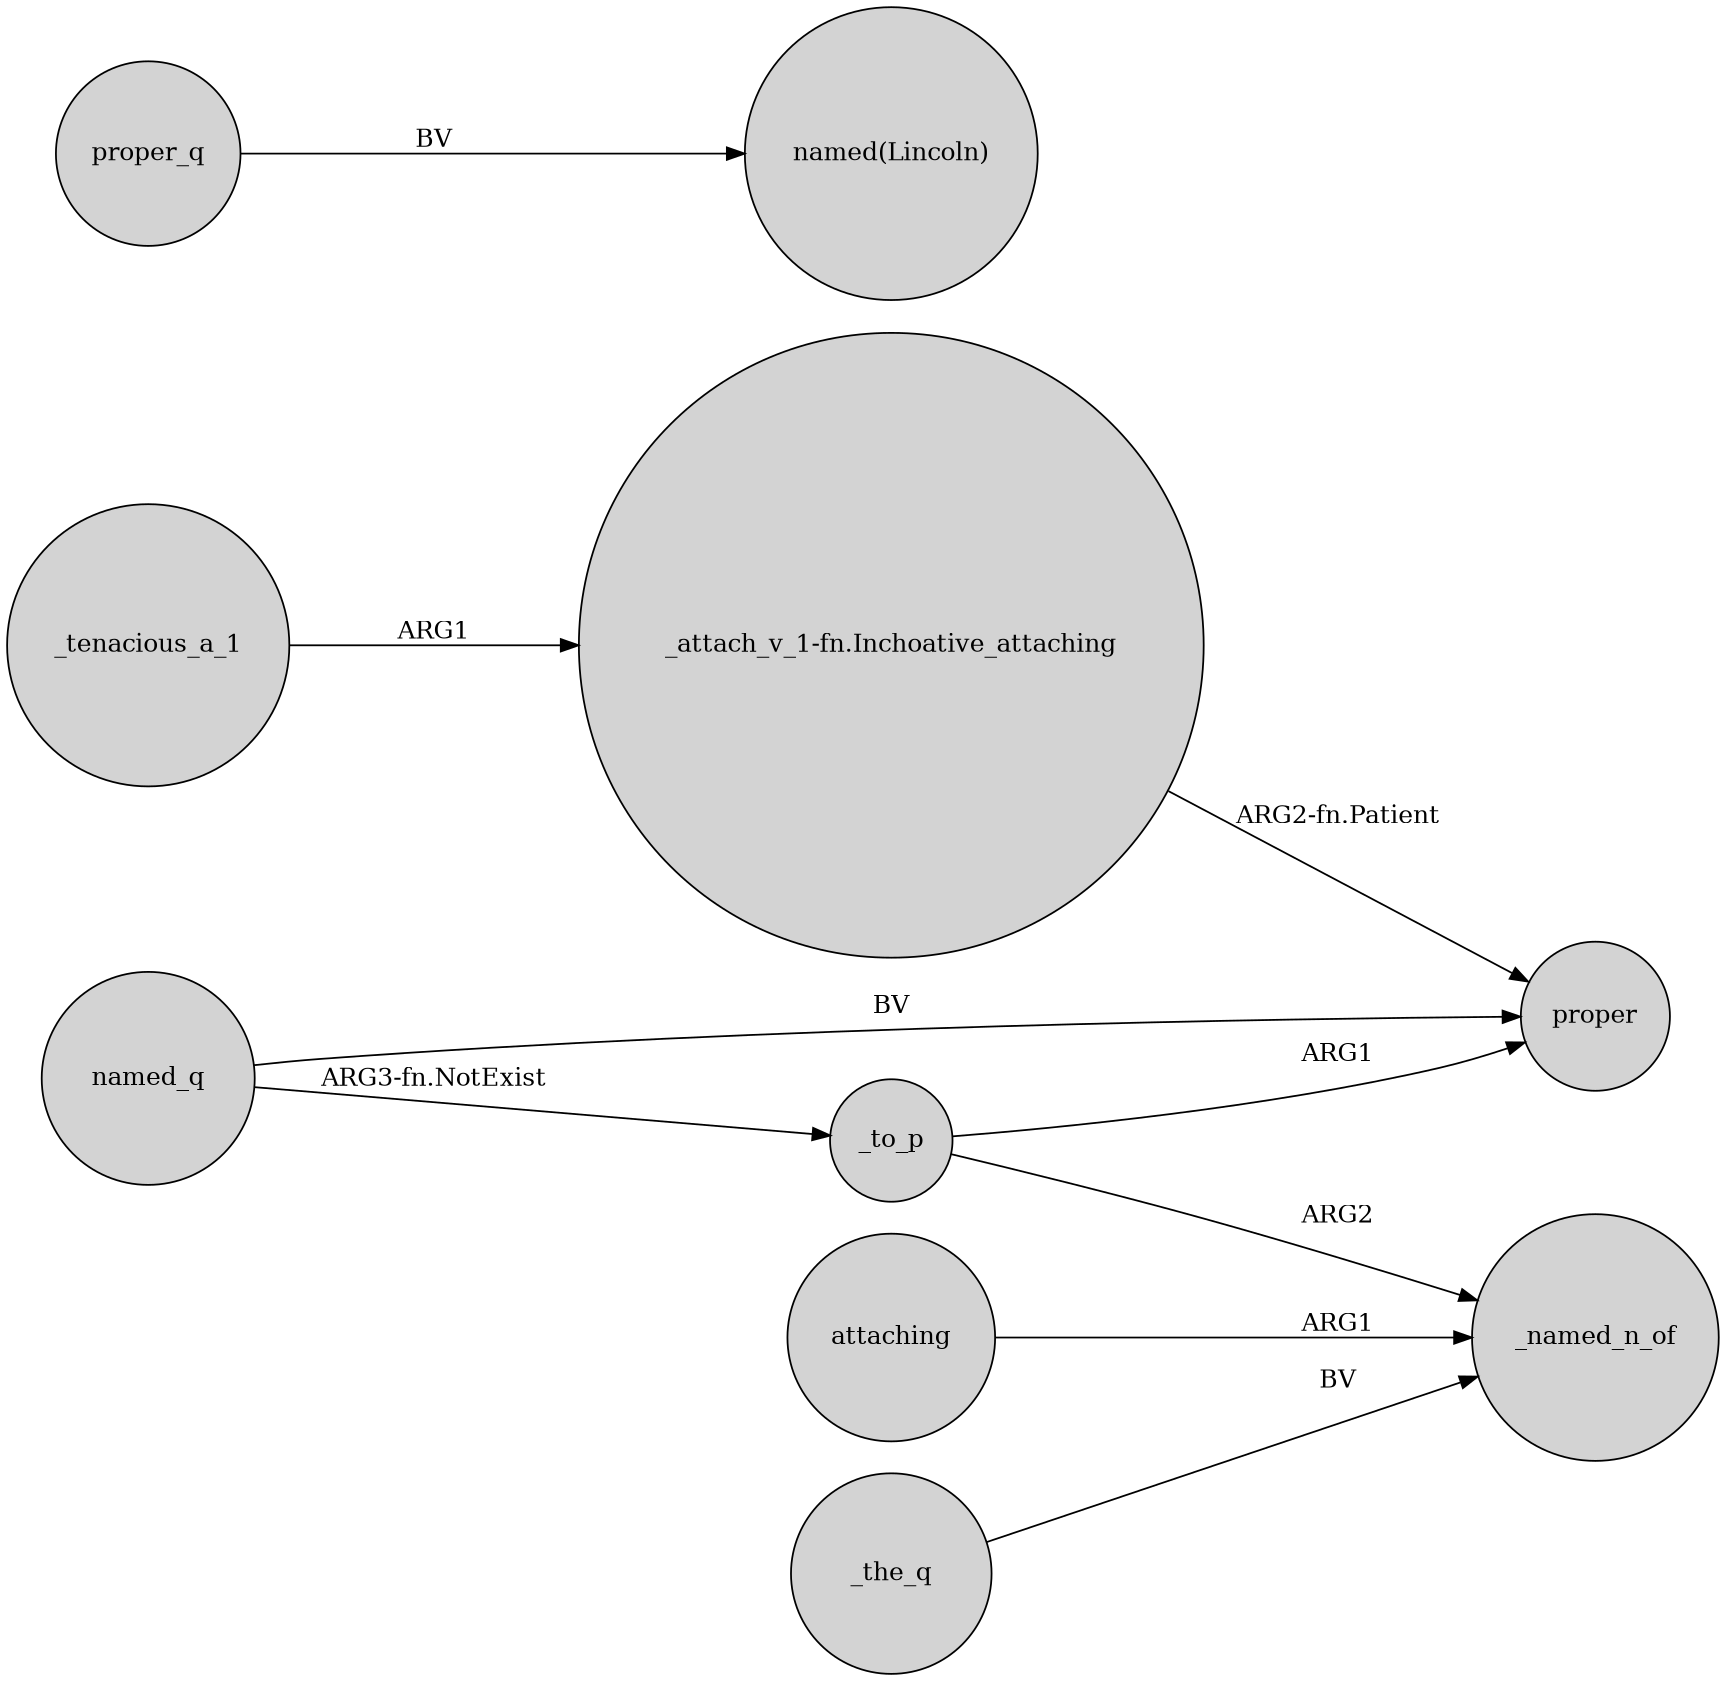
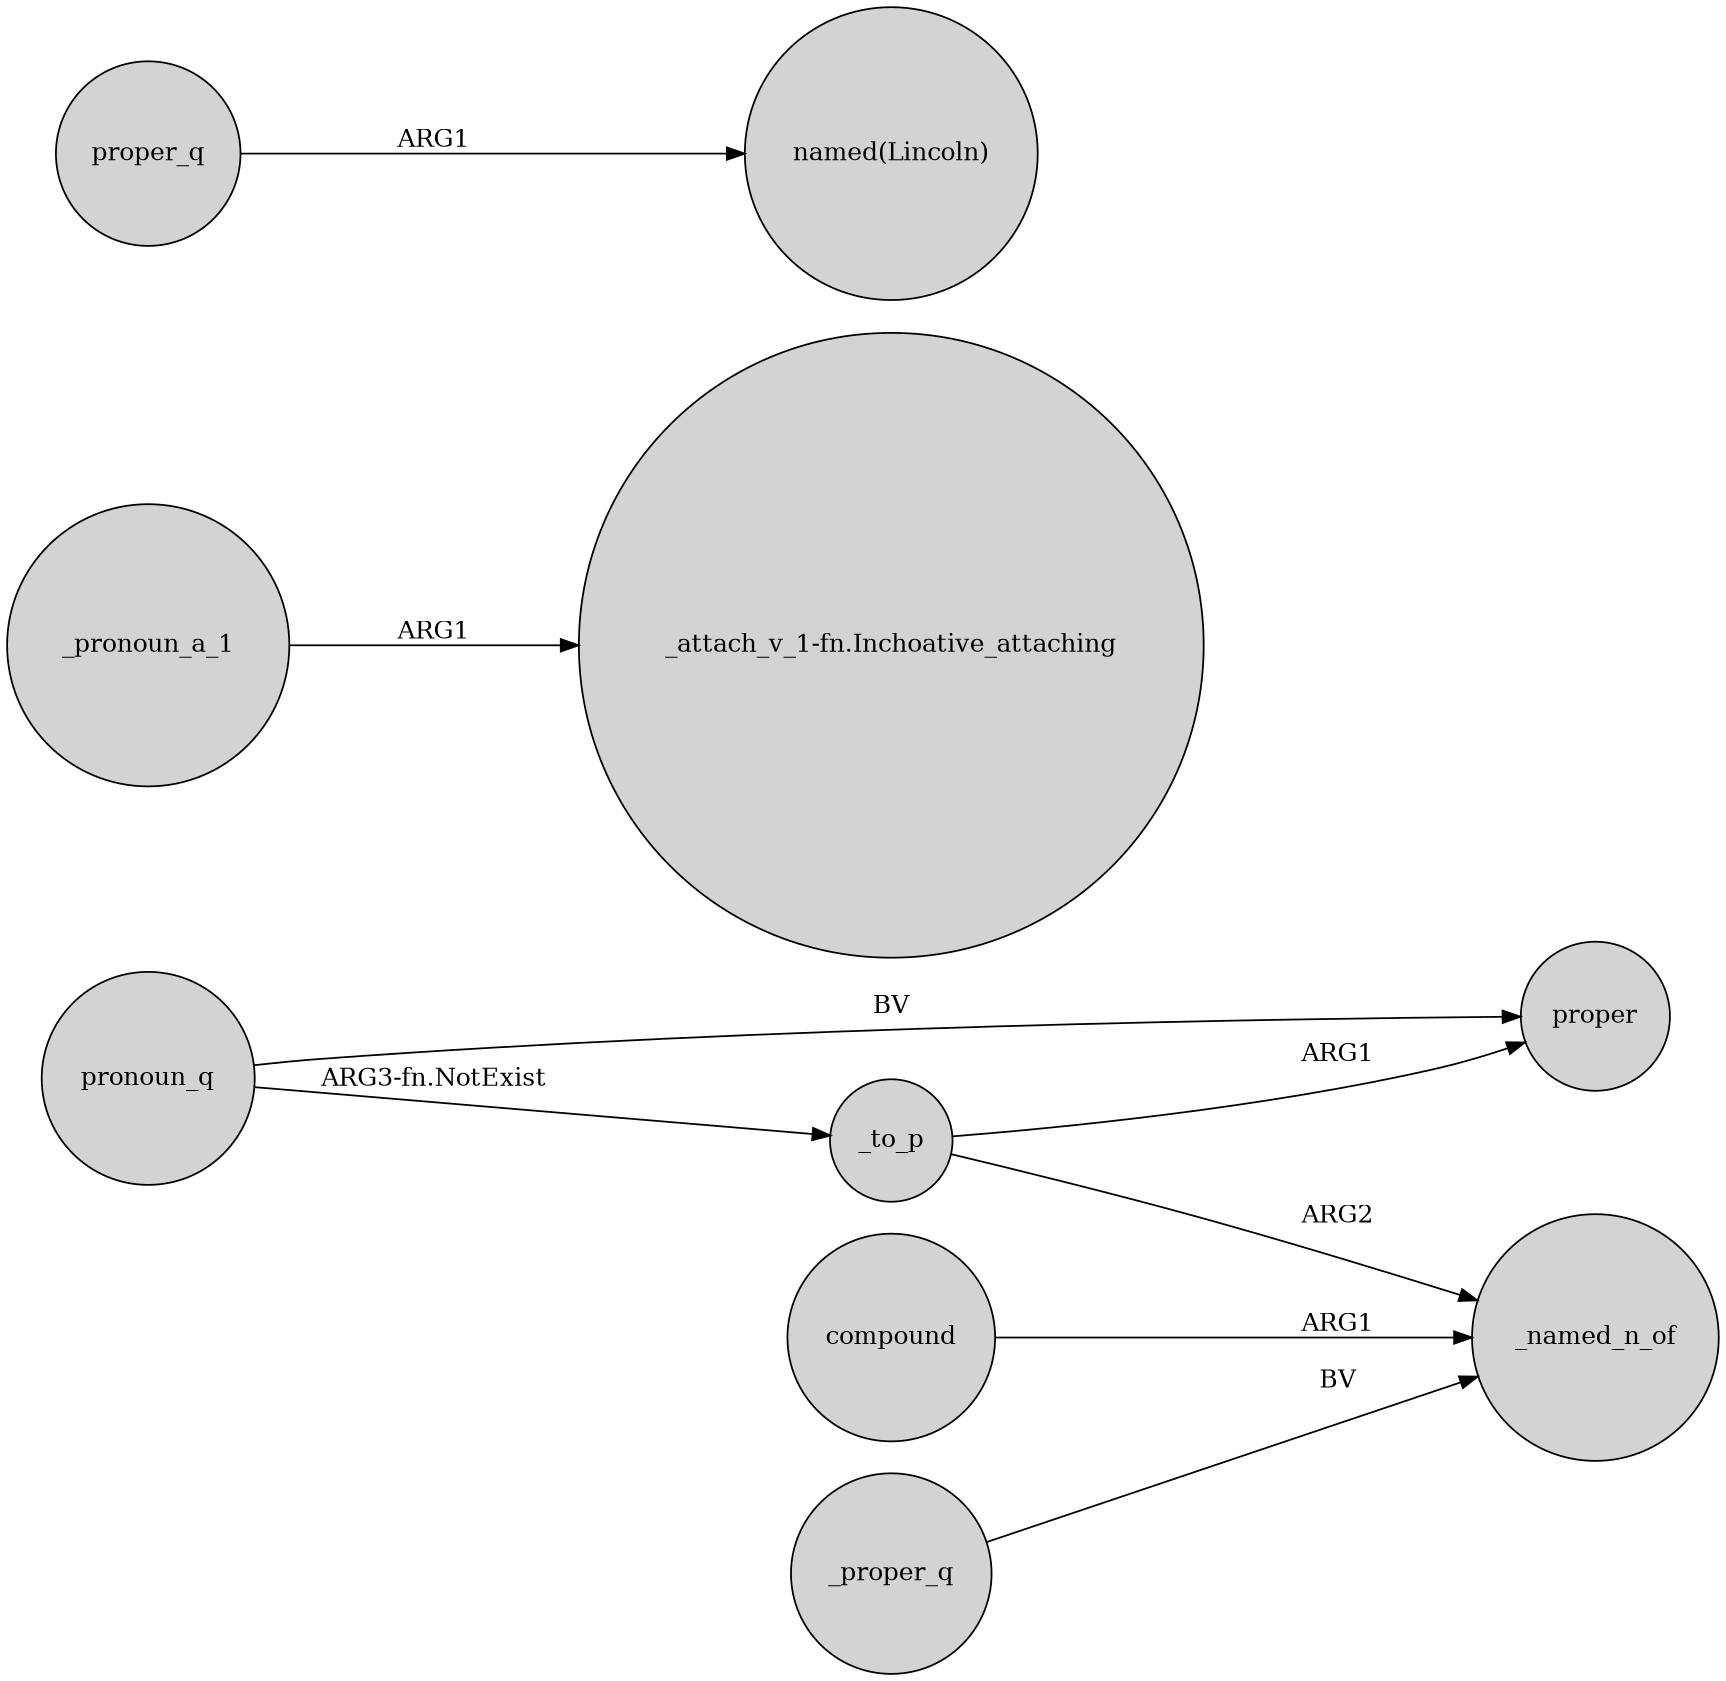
(434, 140) -> (434, 140)
(148, 645) -> (148, 645)
(1340, 882) -> none
(148, 1078) -> (148, 1078)
(891, 1338) -> (891, 1338)
(891, 1574) -> (891, 1574)
